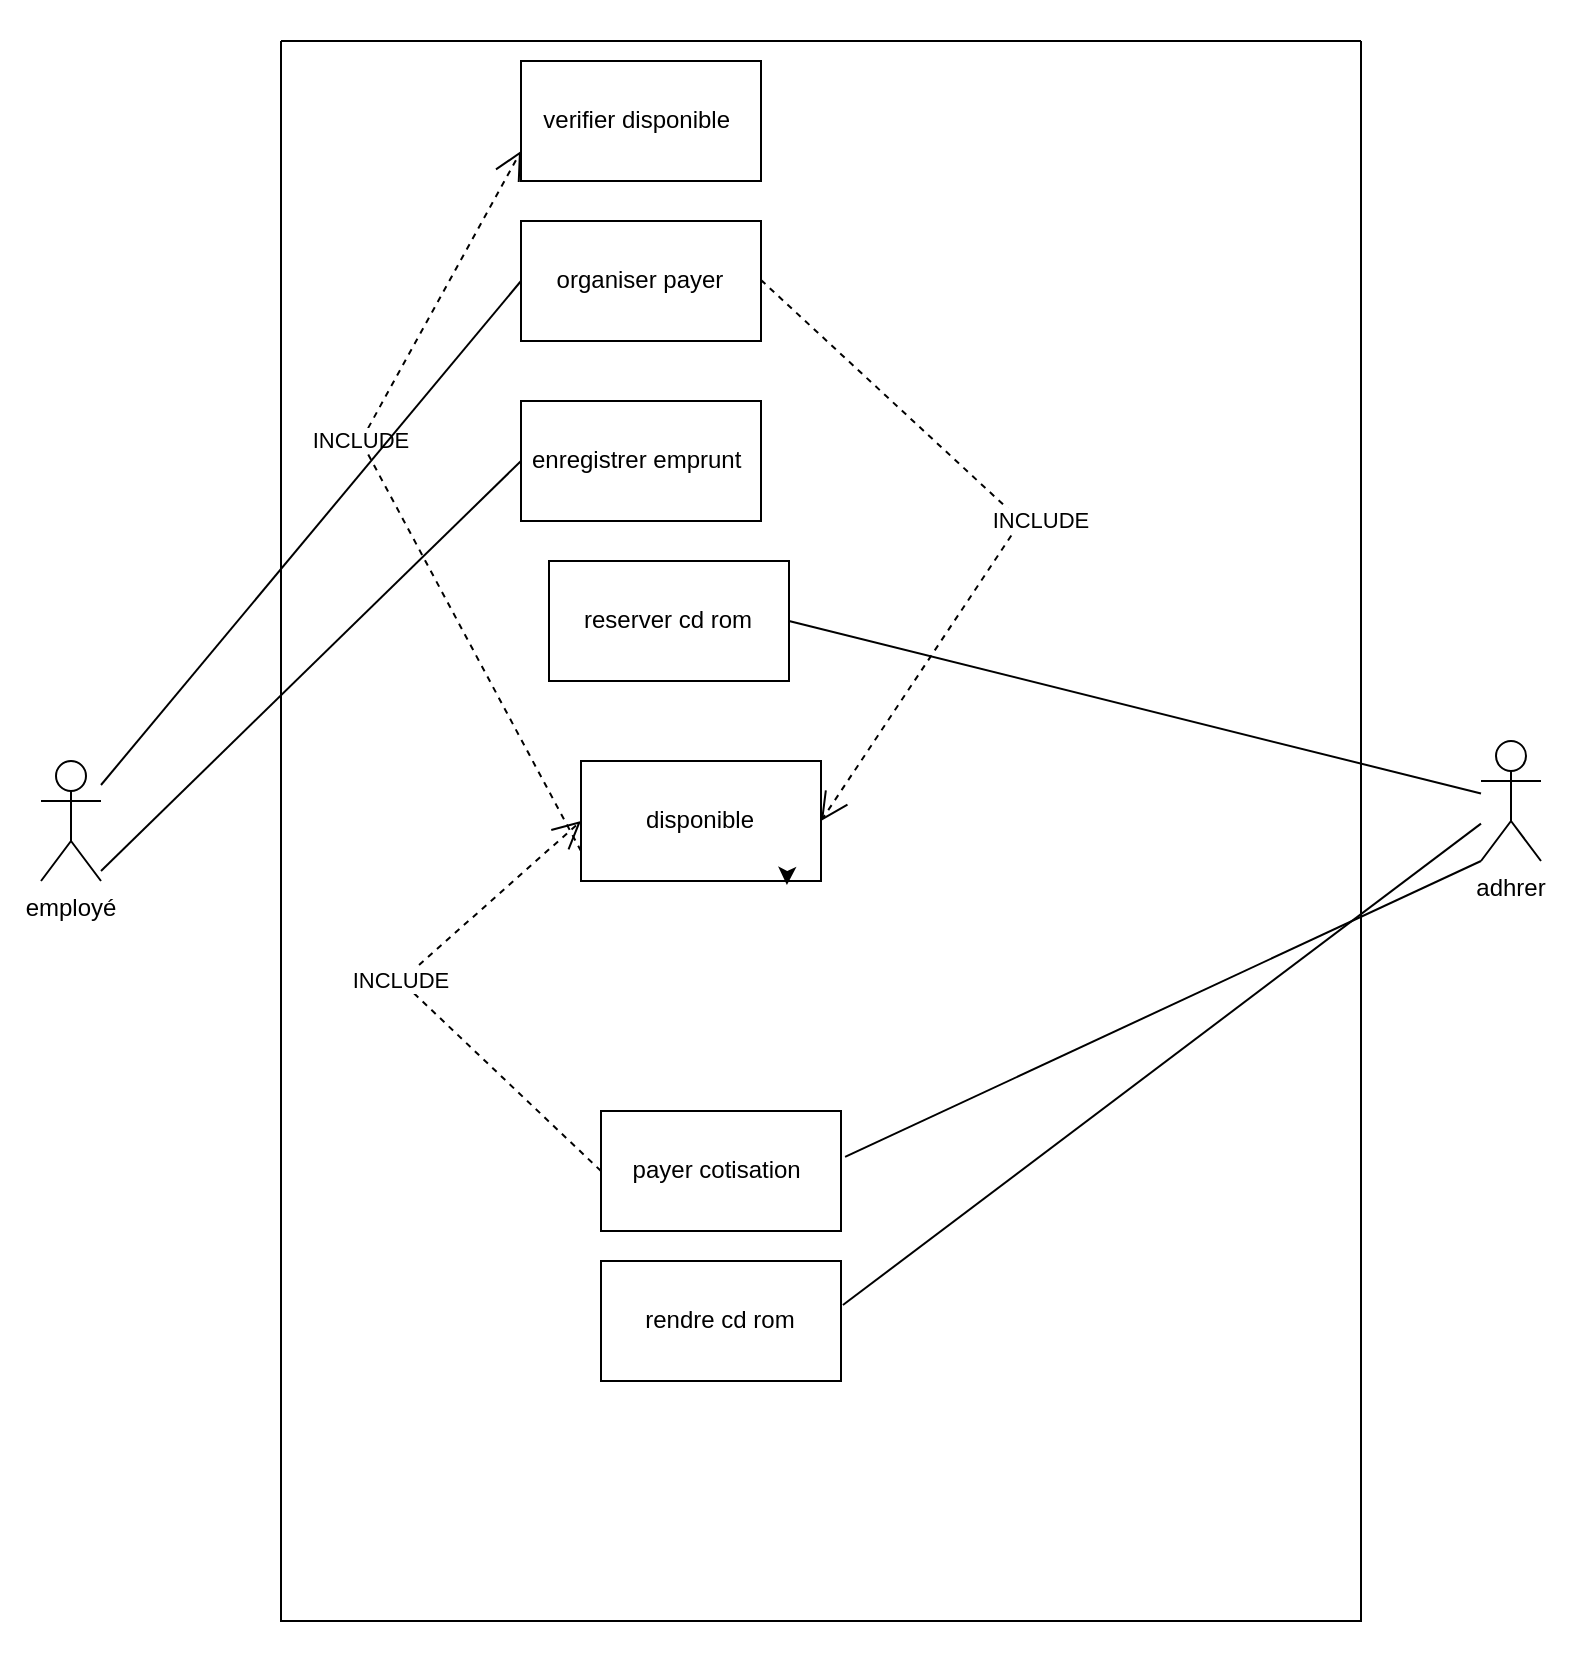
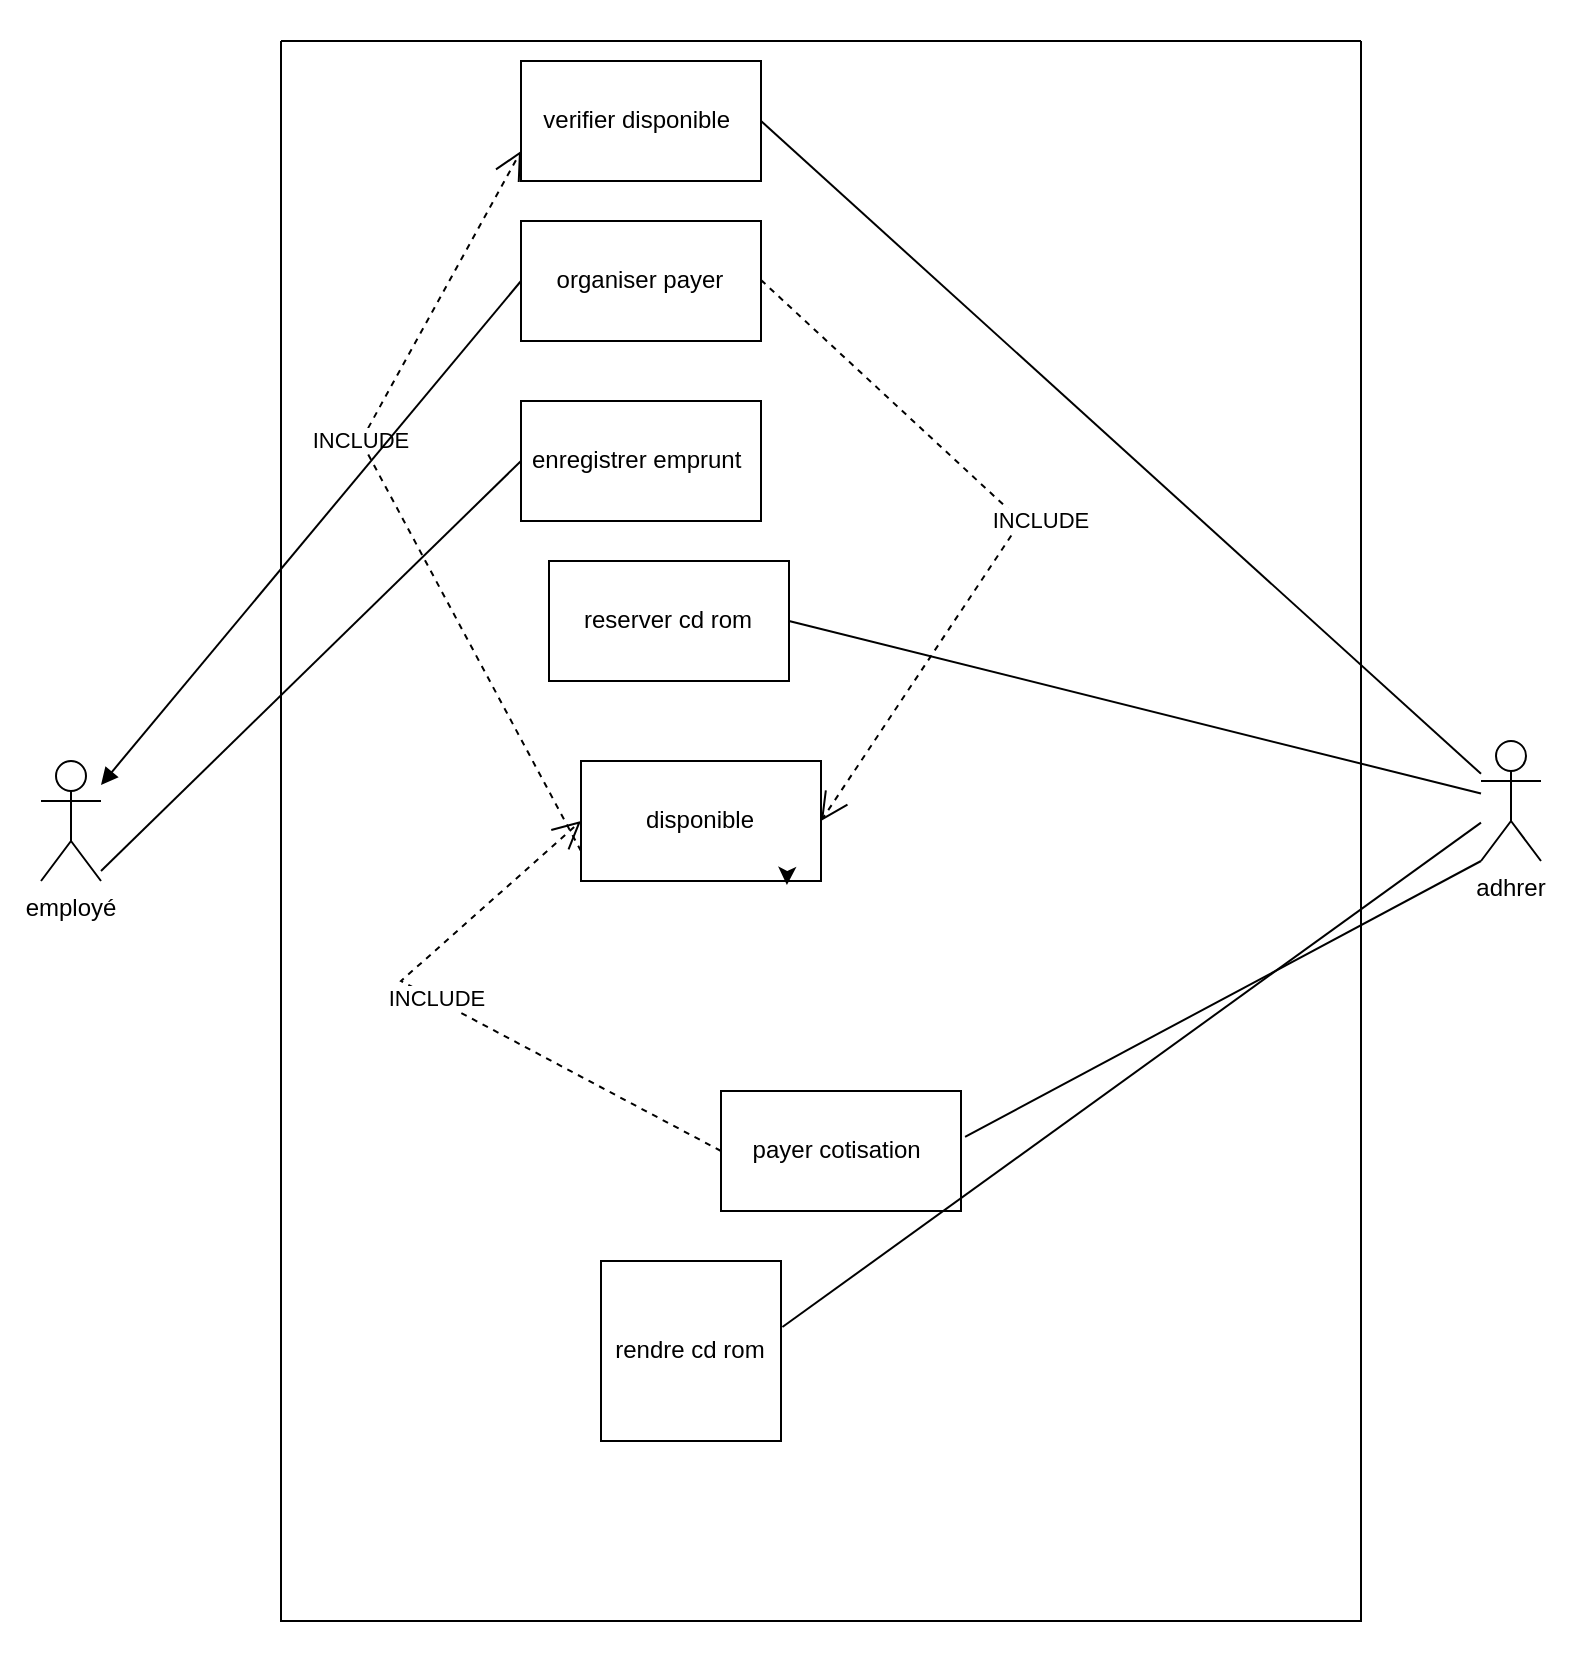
none -> (1059, 391)
(107, 777) -> (112, 772)
(721, 1171) -> (841, 1151)
(721, 1321) -> (691, 1351)
